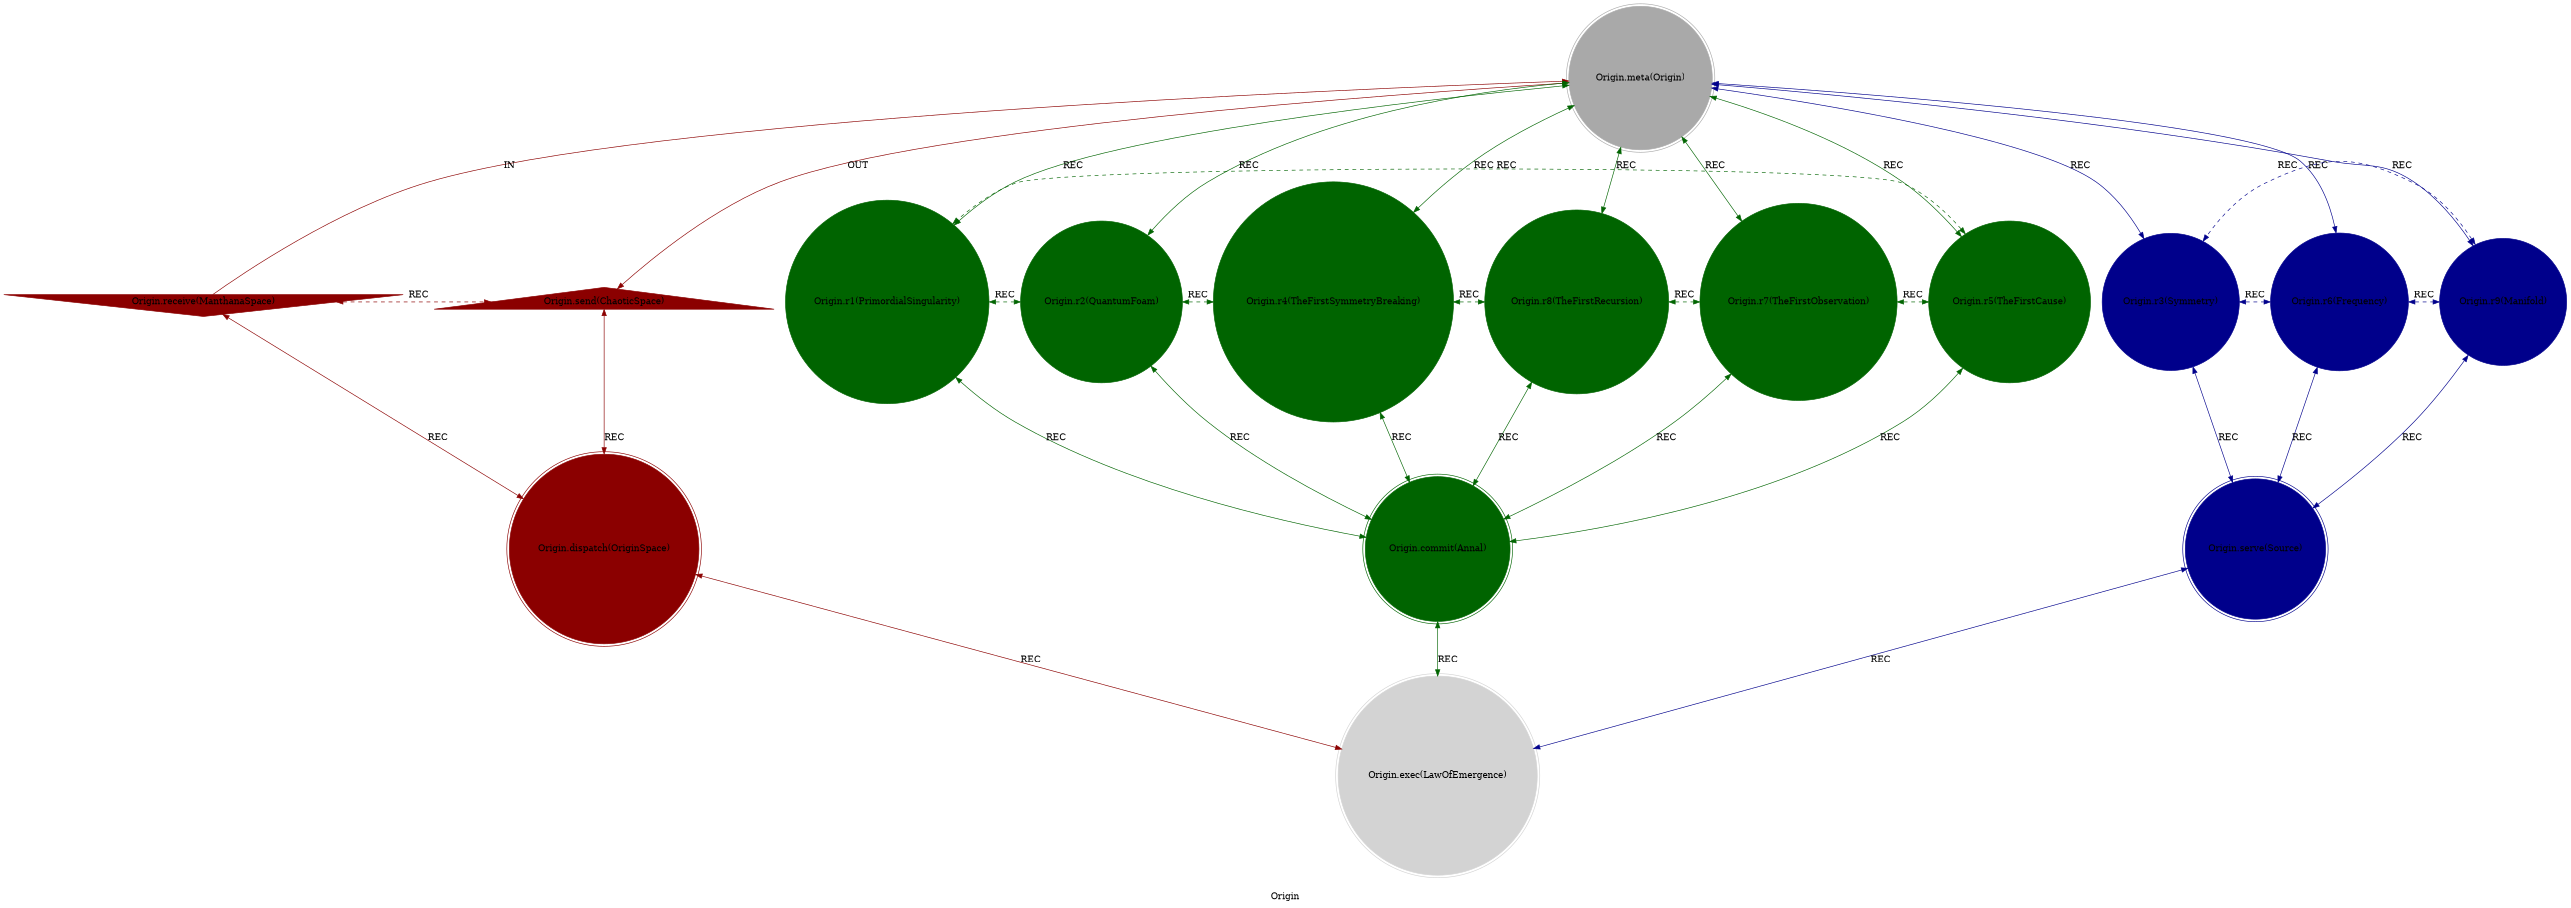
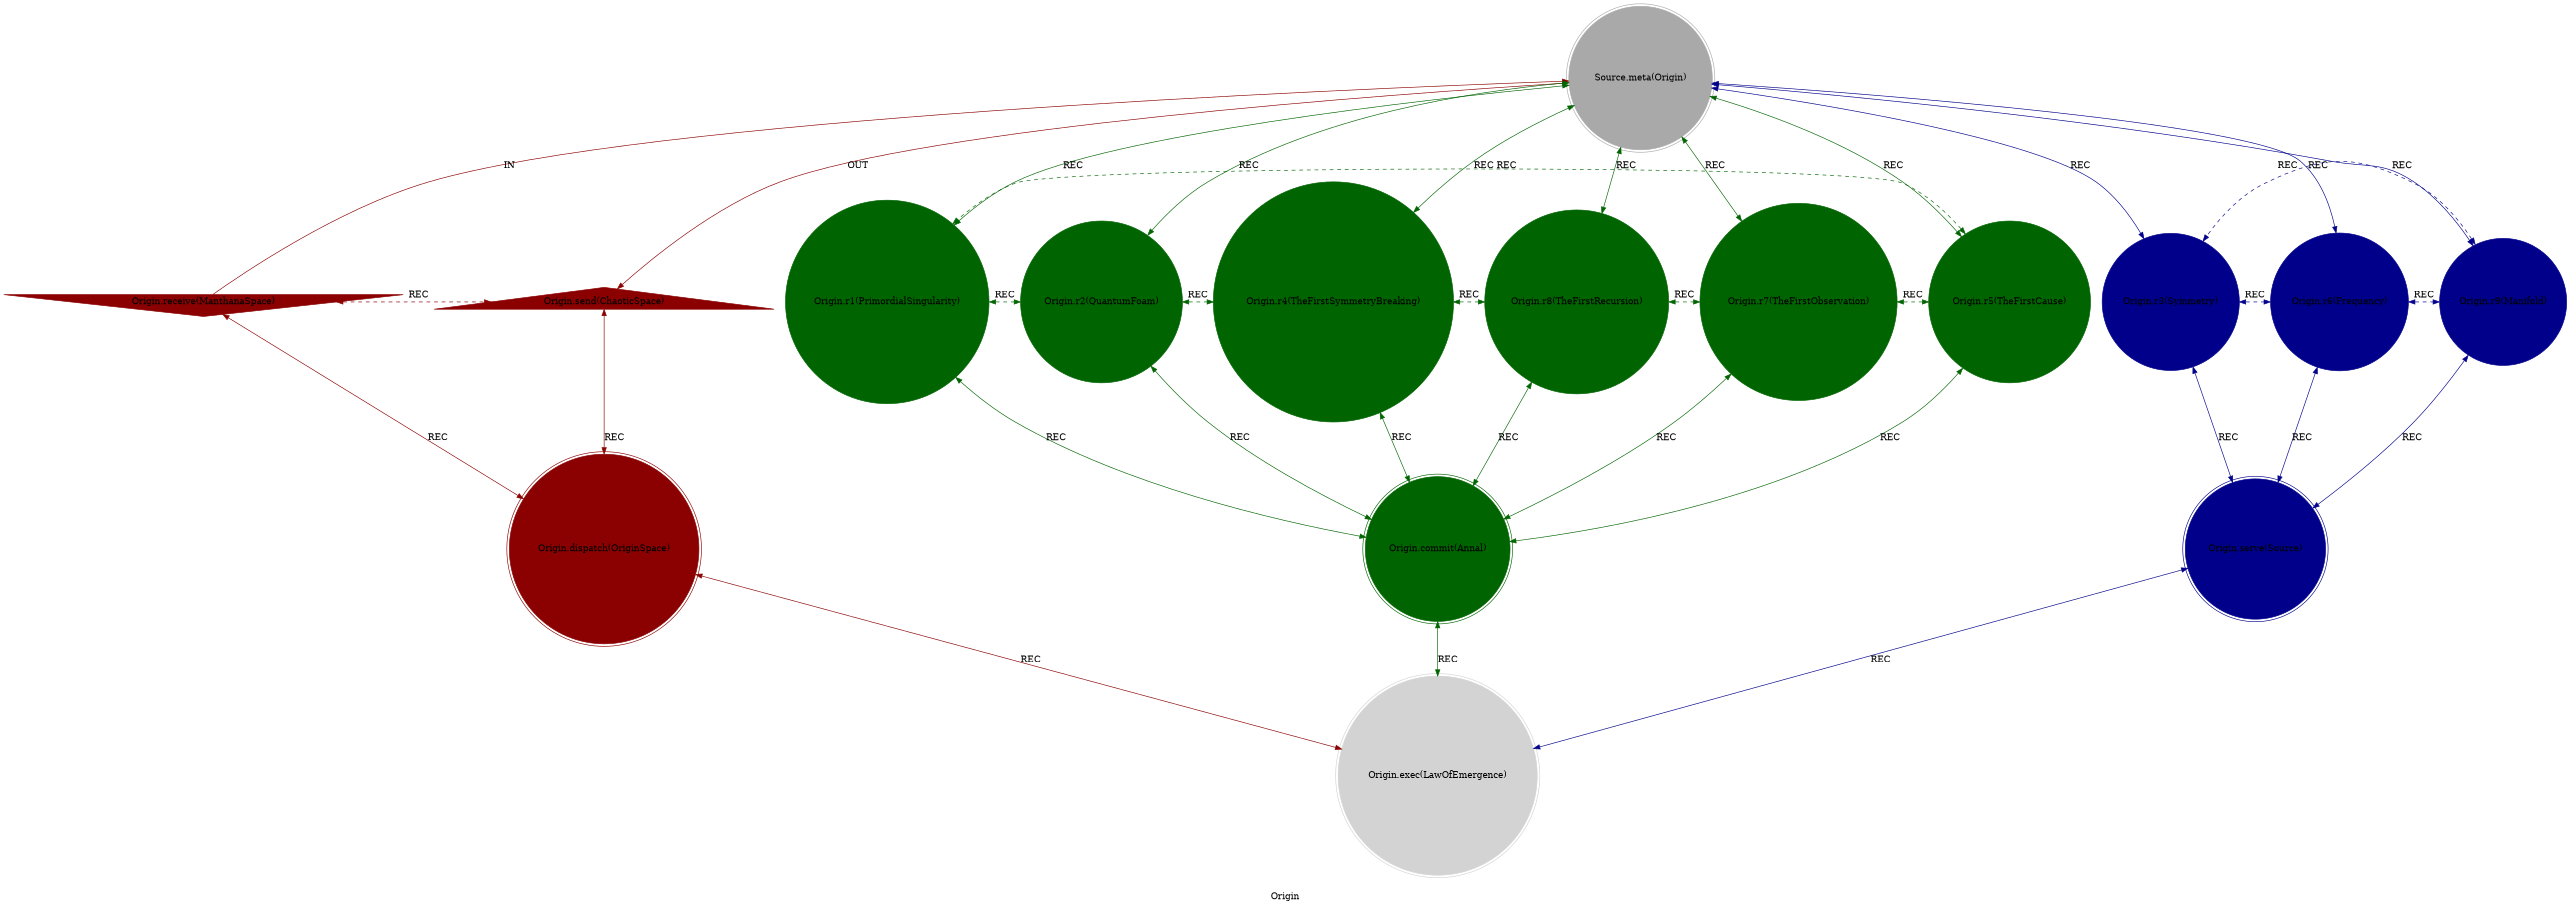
(1641, 78) -> (1641, 78)
